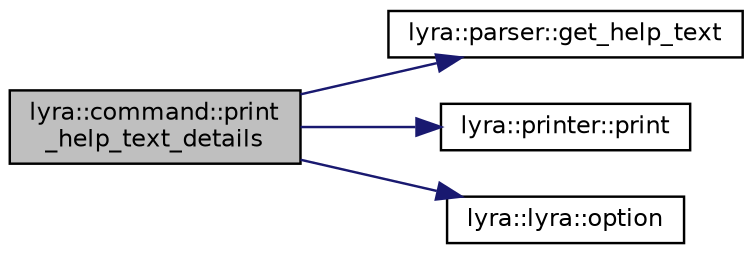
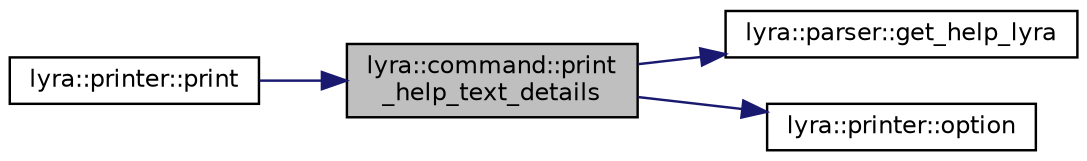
(566, 34) -> (901, 34)
(358, 127) -> (291, 81)
(566, 220) -> (901, 127)
